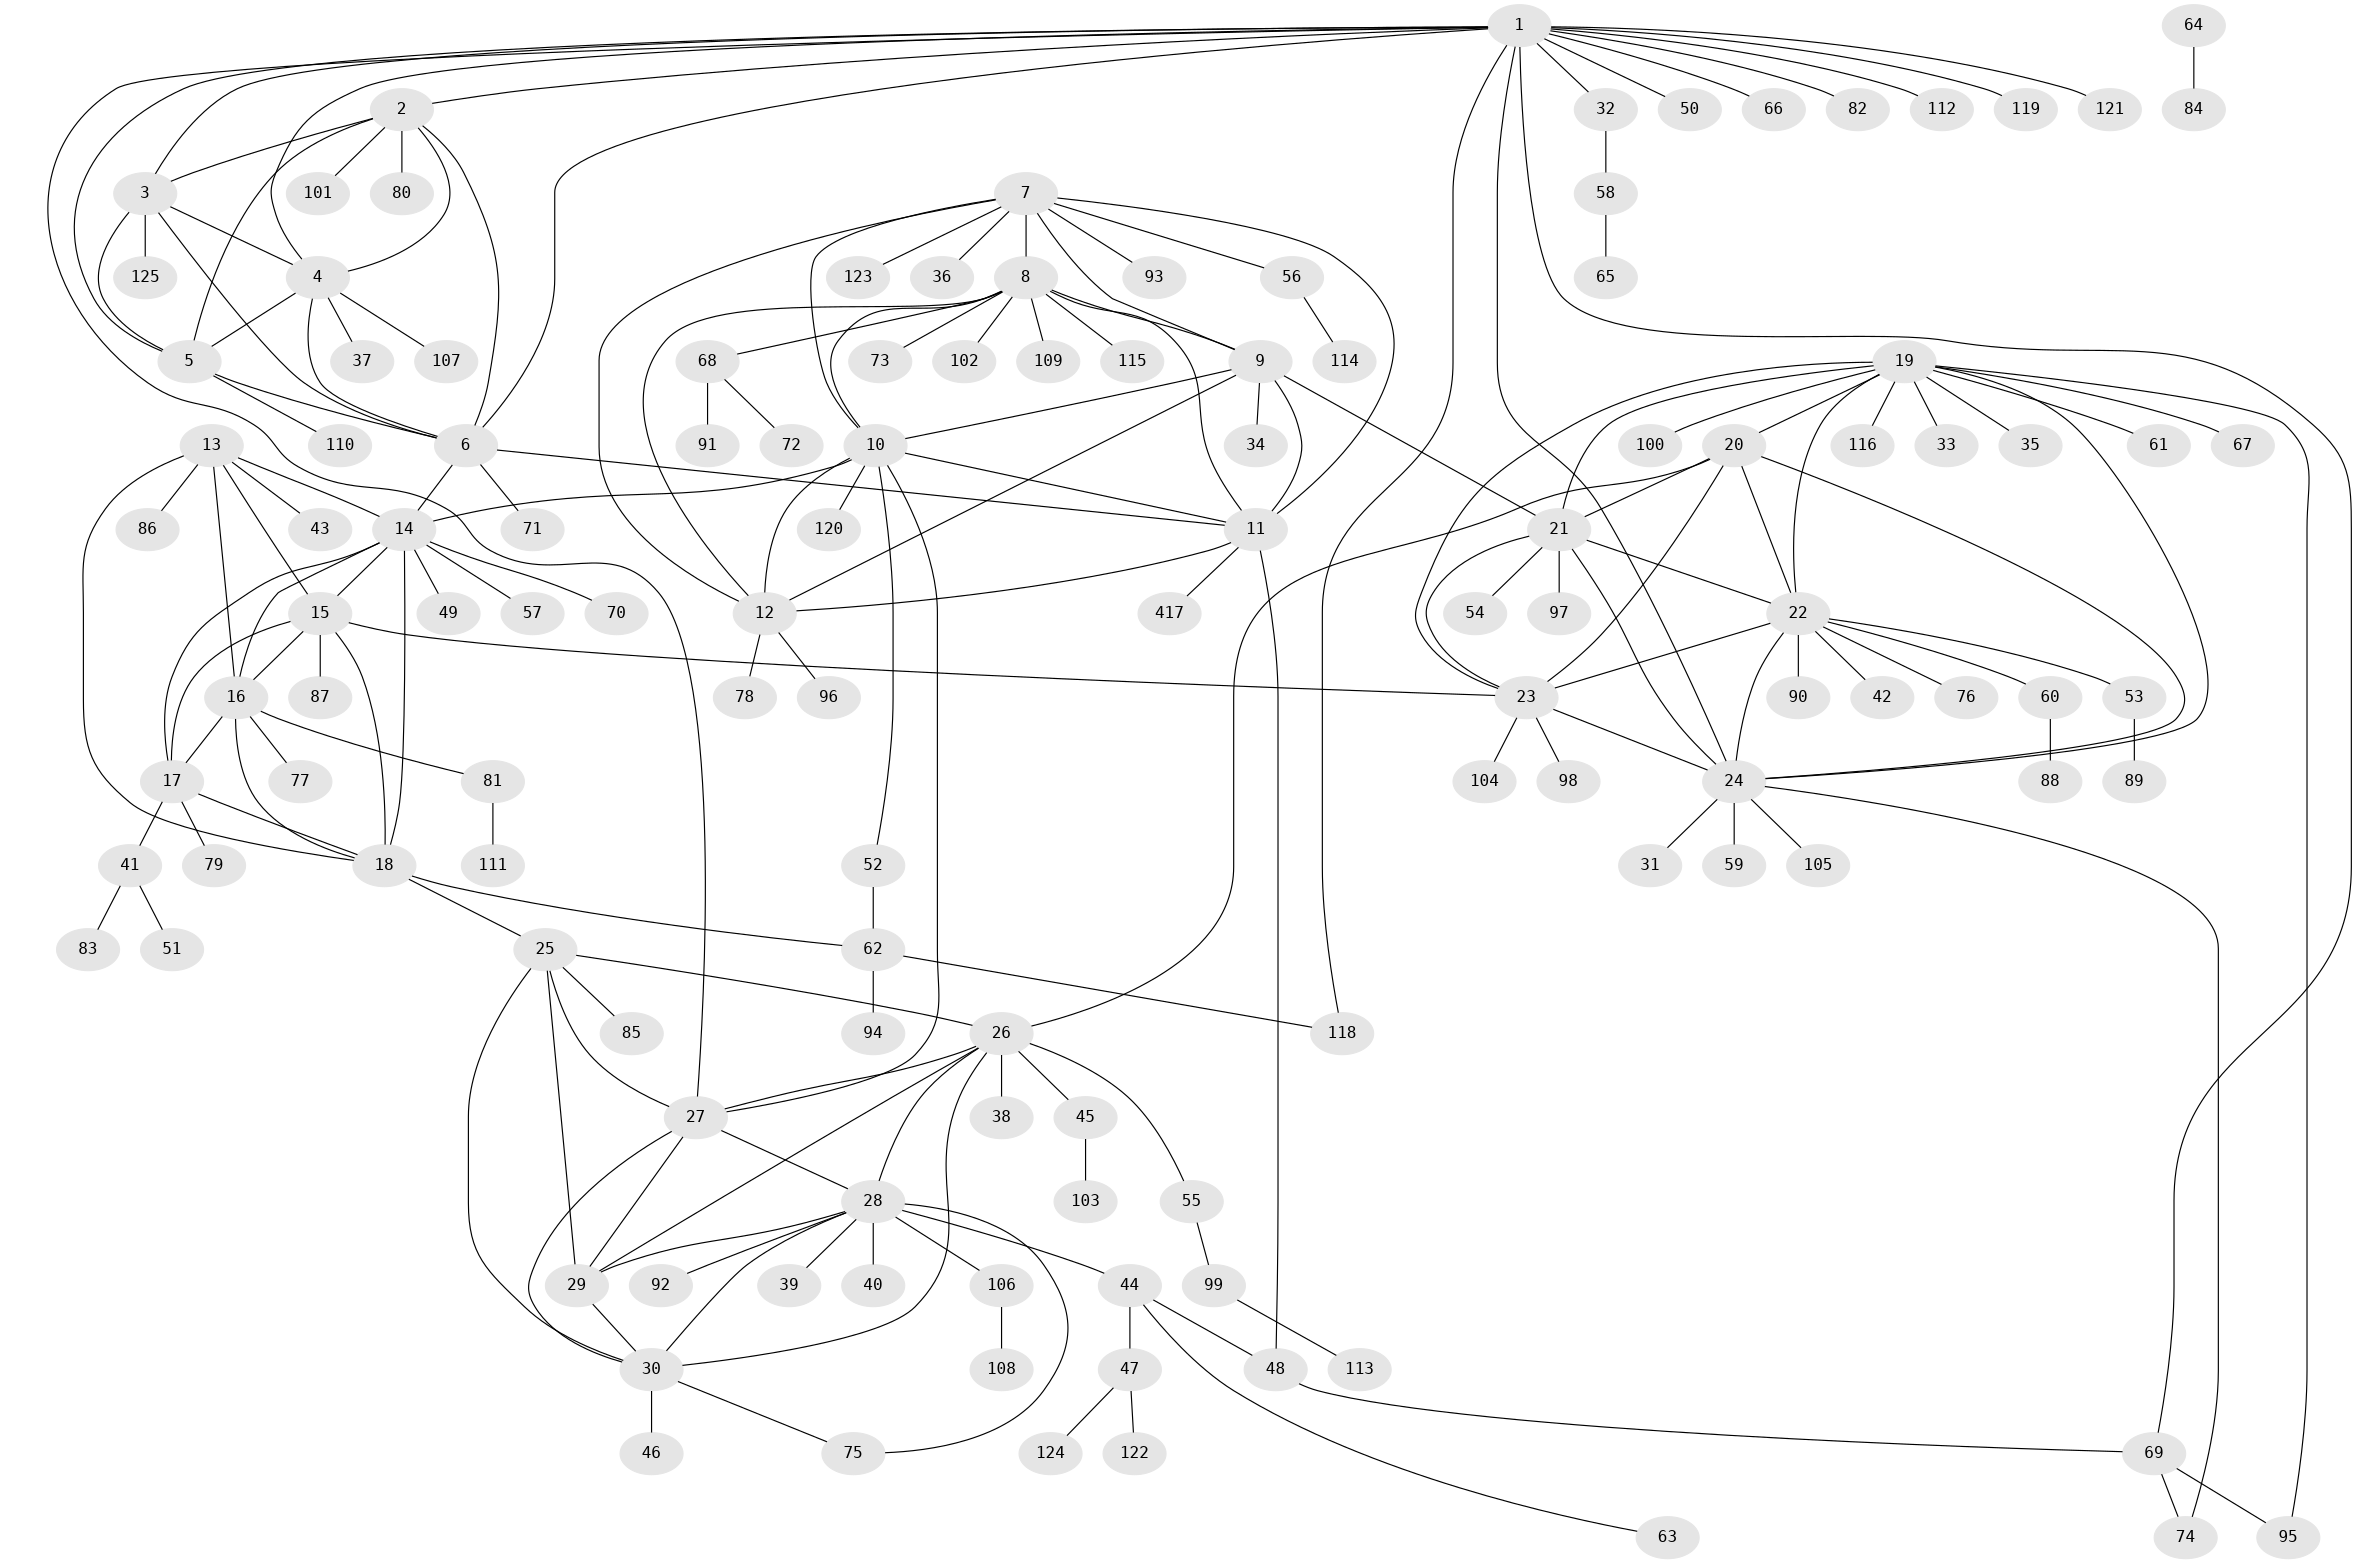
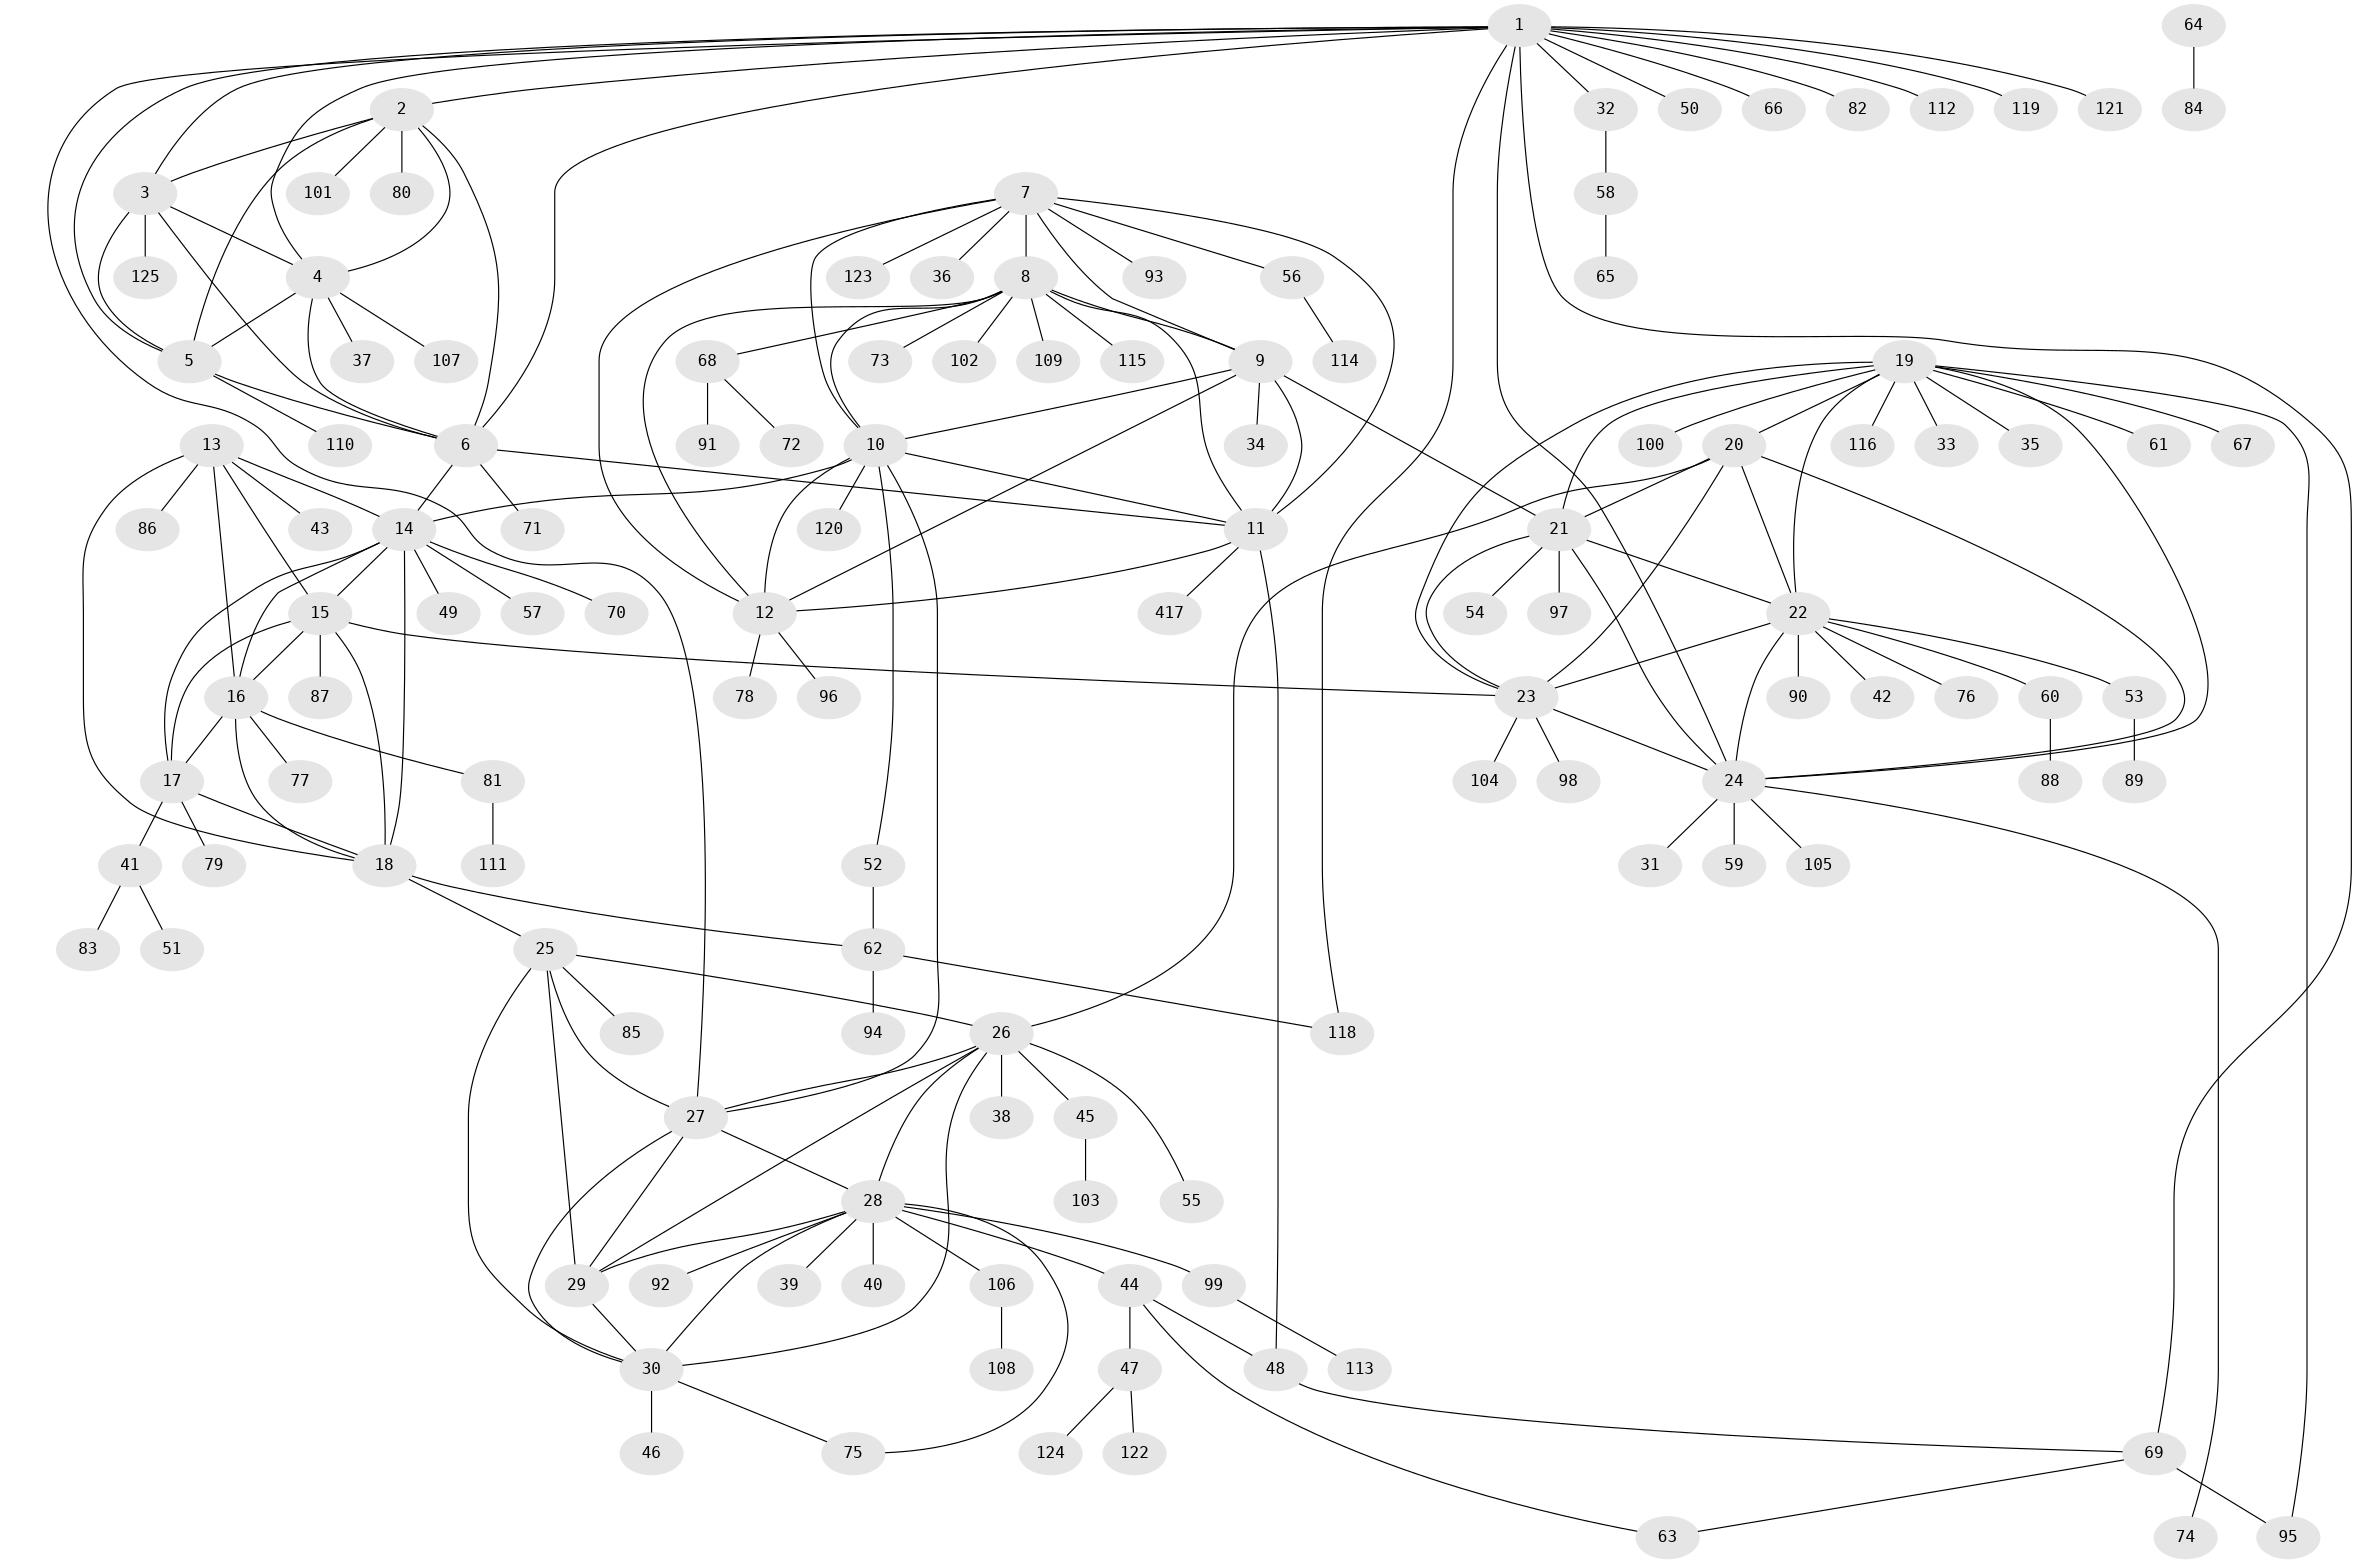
(1203, 1244) -> (1049, 1232)
(2170, 1495) -> (1911, 1496)
